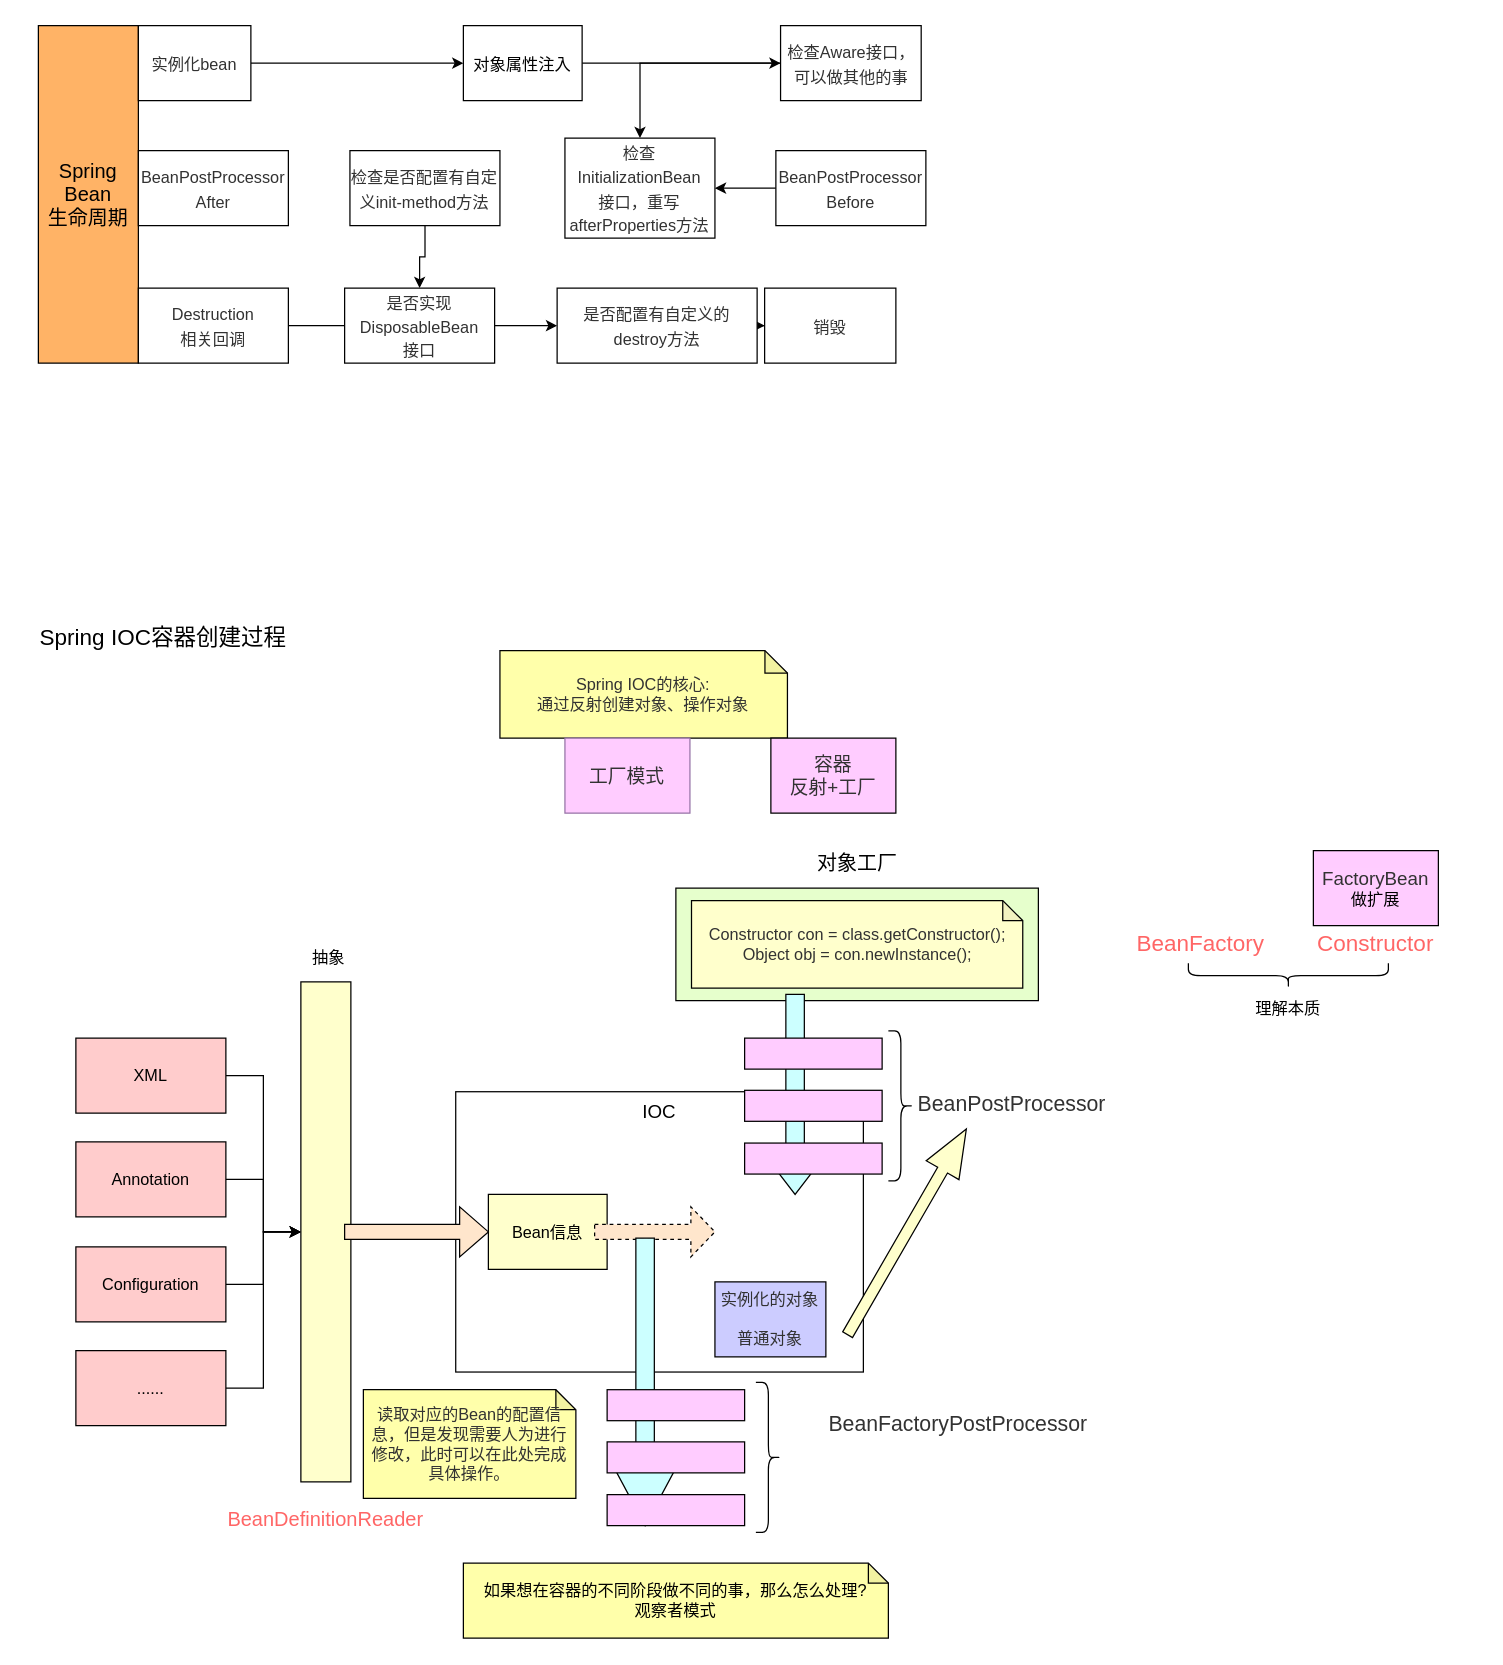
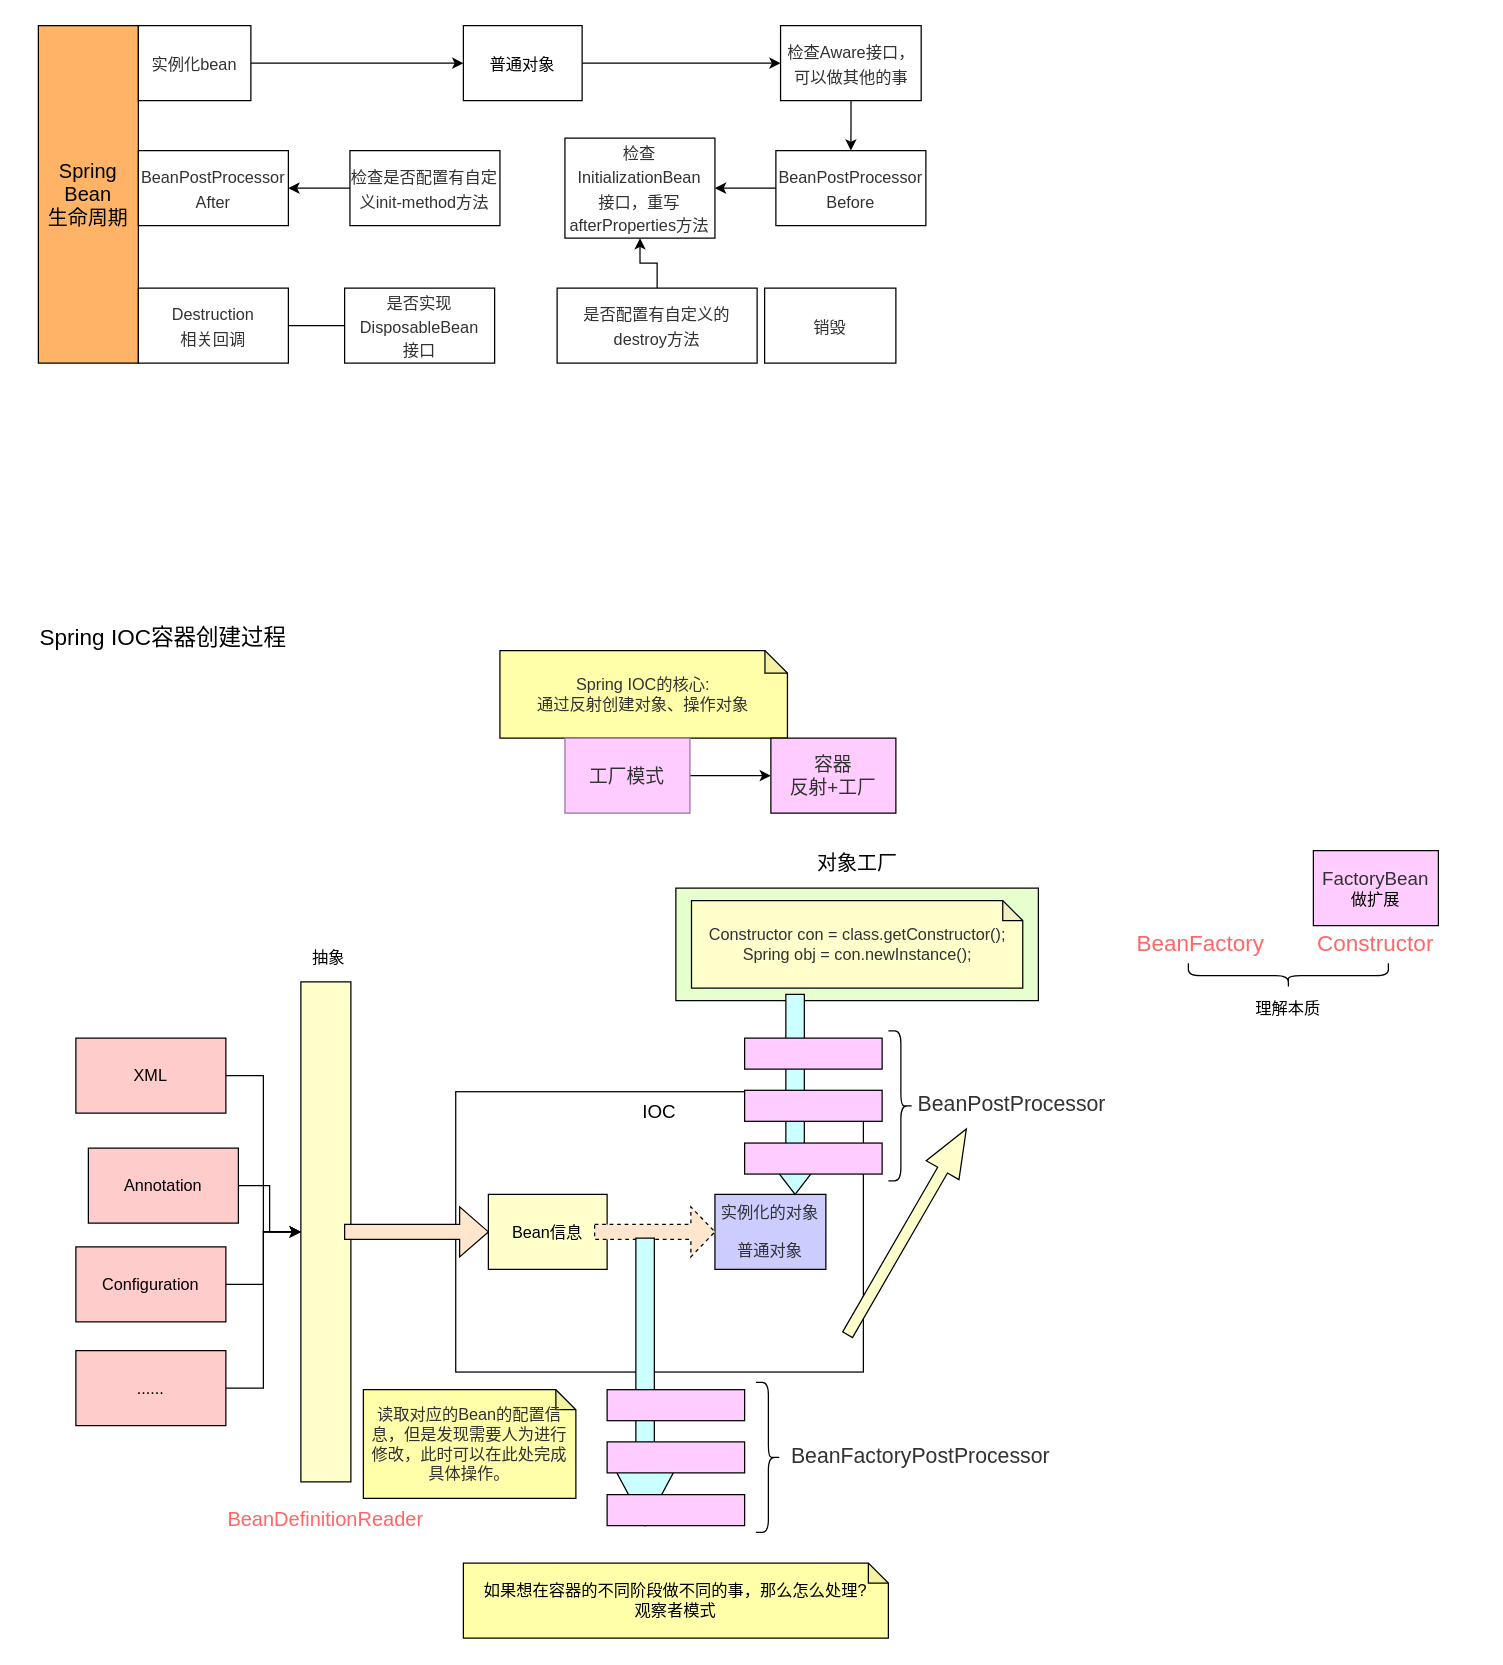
(523, 63) -> (523, 63)
(640, 98) -> (851, 122)
(425, 255) -> (323, 188)
(522, 326) -> none
(761, 326) -> (653, 263)
none -> (726, 776)
(858, 944) -> (858, 944)
(151, 1179) -> (163, 1186)
(770, 1319) -> (770, 1232)
(958, 1426) -> (921, 1457)
